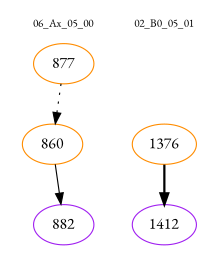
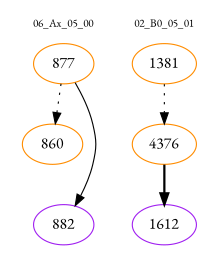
none -> (164, 64)
(164, 144) -> (164, 144)
(57, 179) -> (95, 138)
(164, 225) -> (164, 225)
